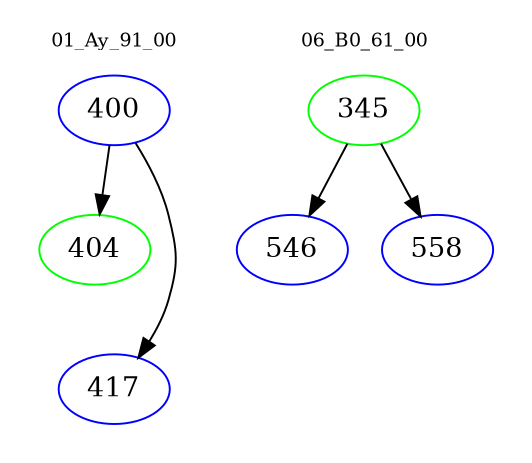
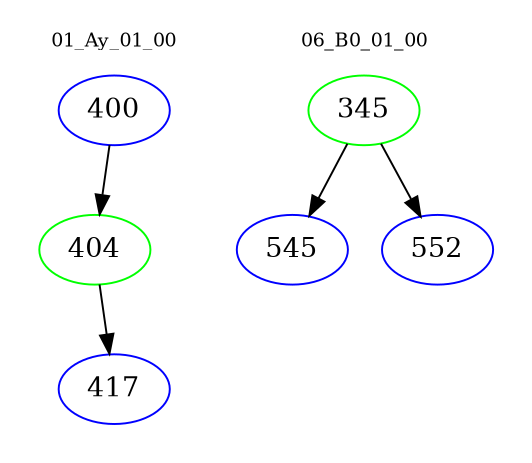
(114, 42) -> (114, 42)
(365, 42) -> (365, 42)
(174, 241) -> (103, 309)
(292, 250) -> (292, 250)
(438, 250) -> (438, 250)
